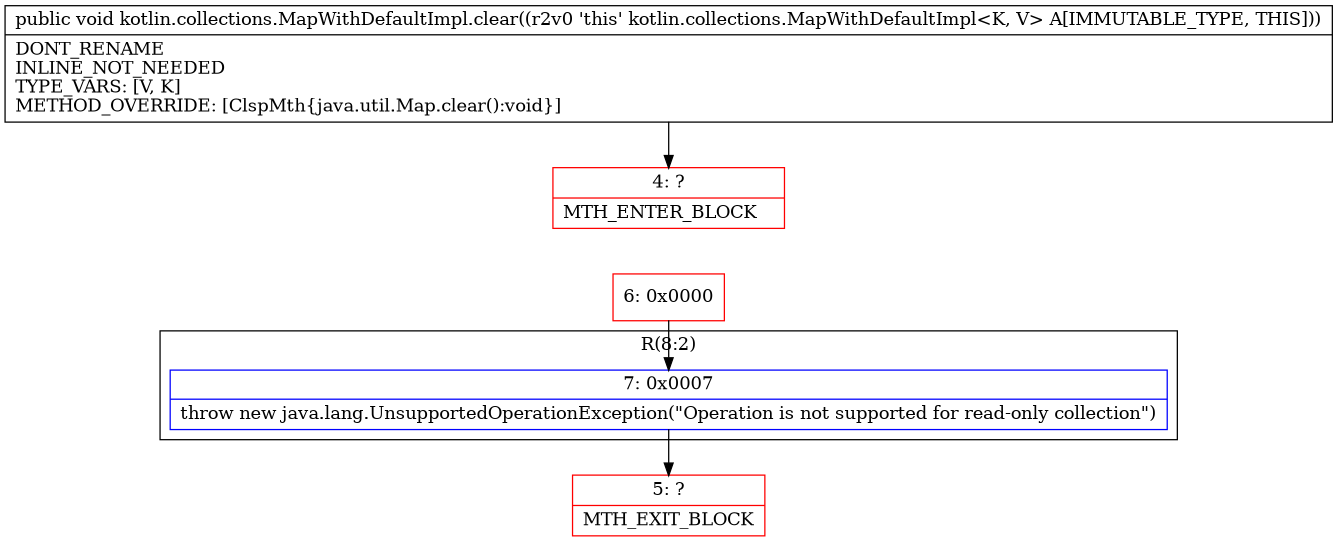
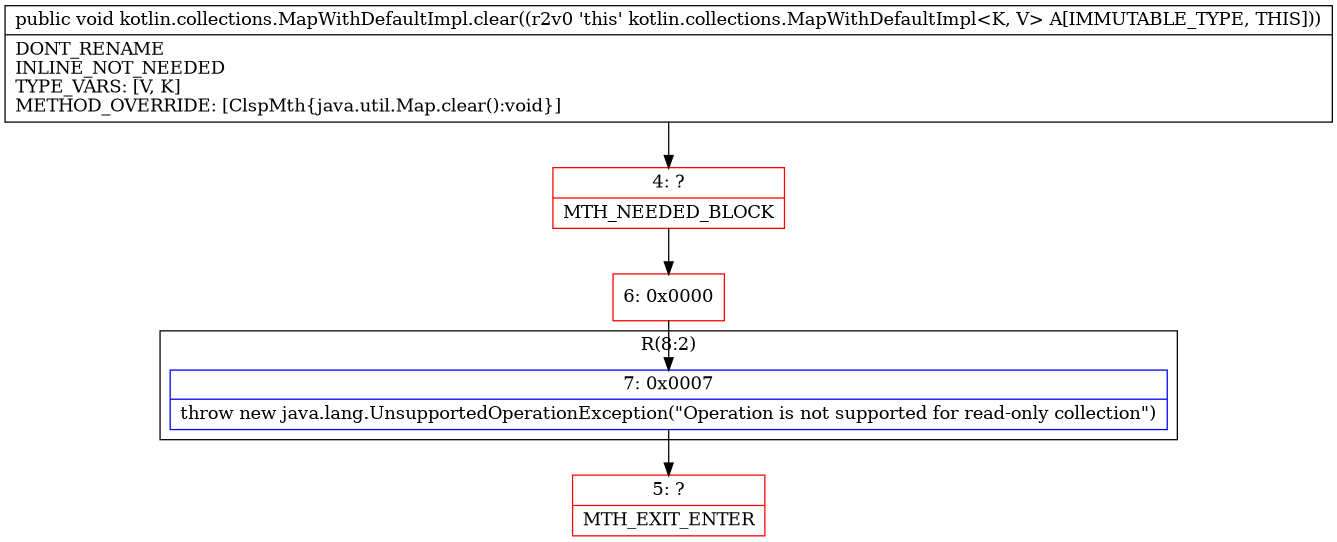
(660, 213) -> (669, 213)
none -> (669, 245)
(669, 520) -> (669, 520)
